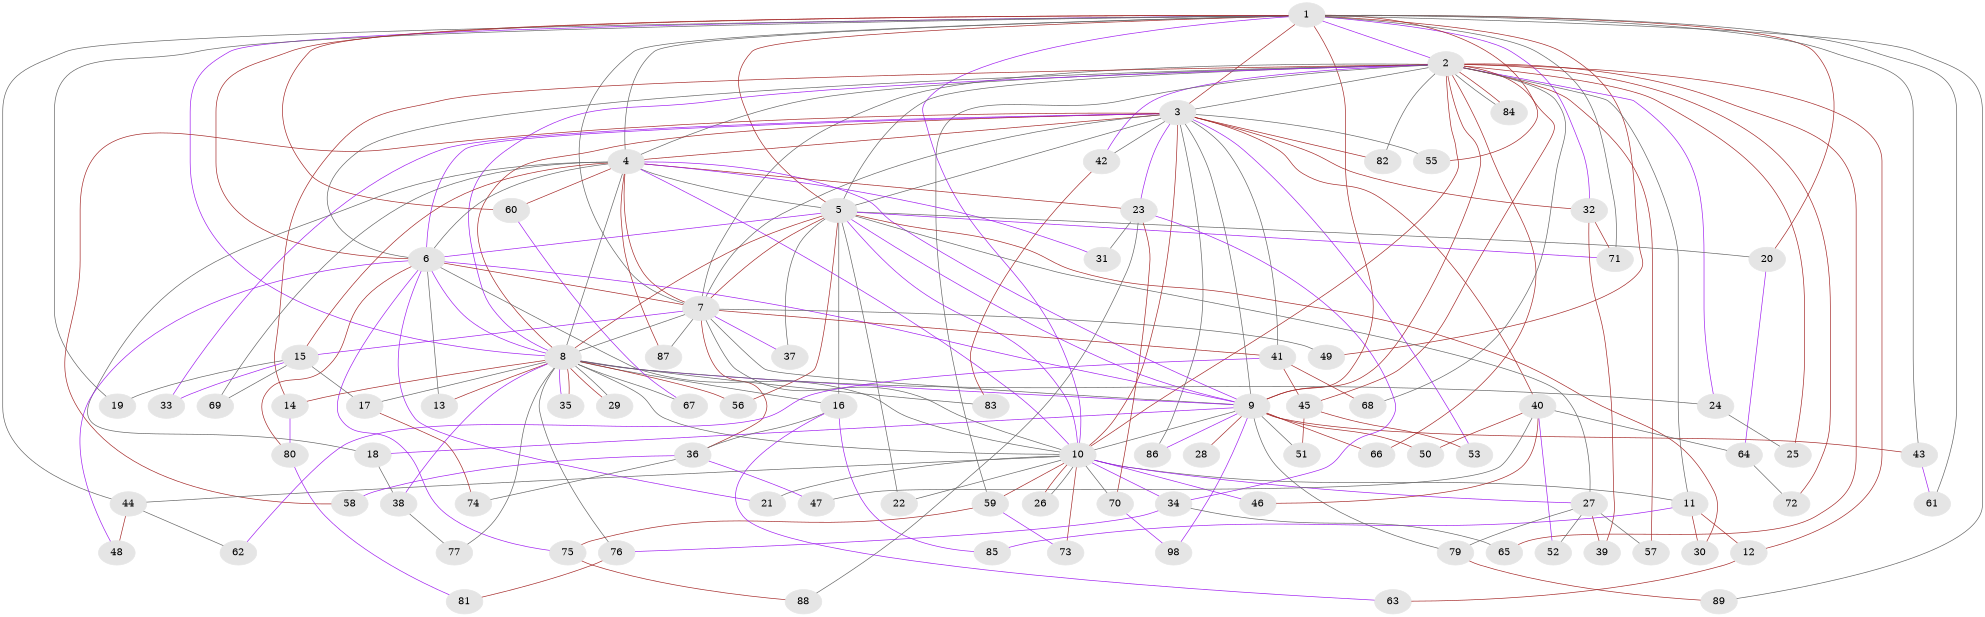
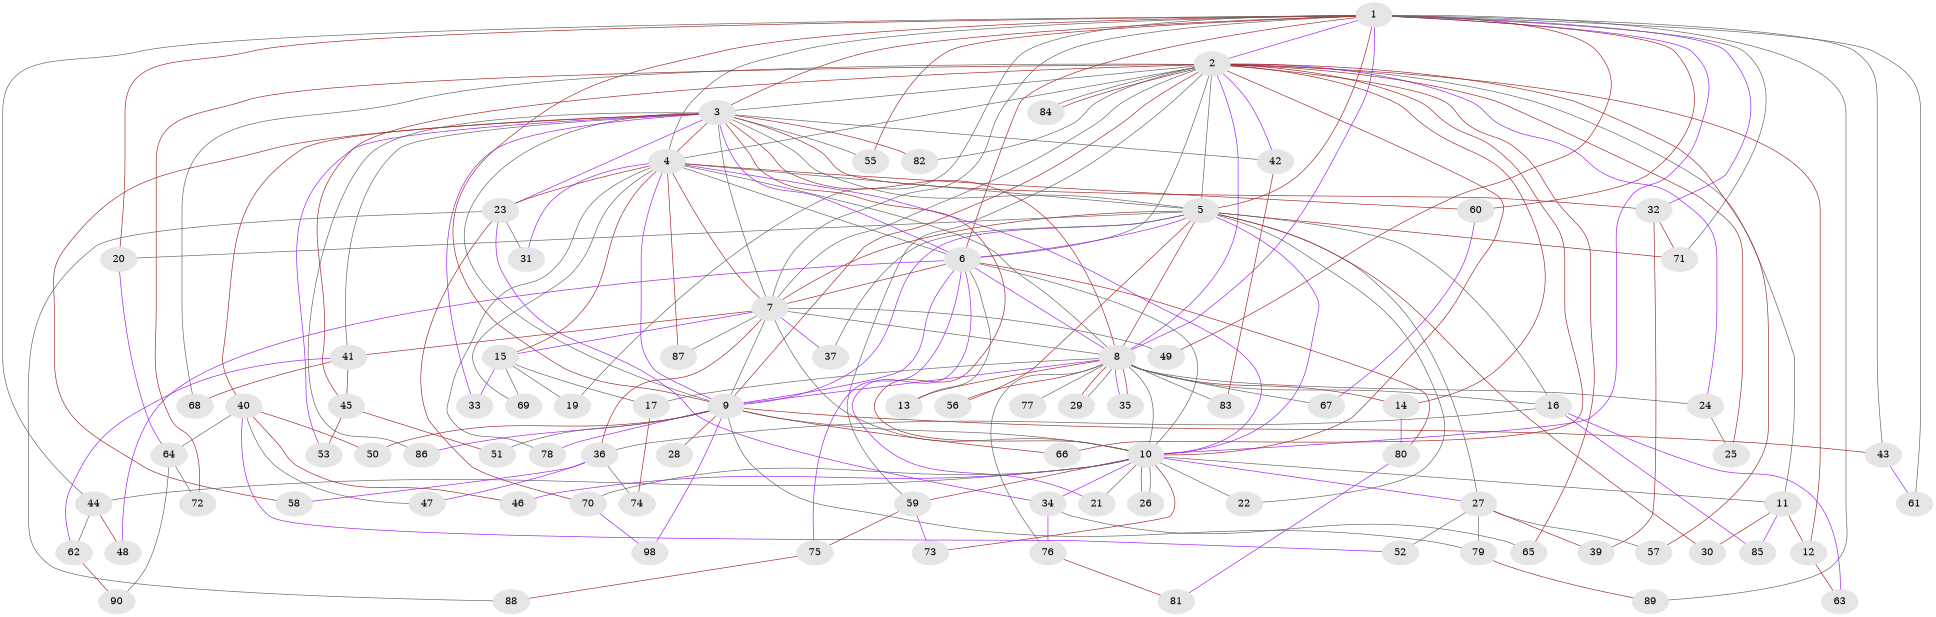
(1245, 236) -> (1440, 235)
(373, 455) -> (547, 455)
(399, 504) -> none
none -> (117, 602)
